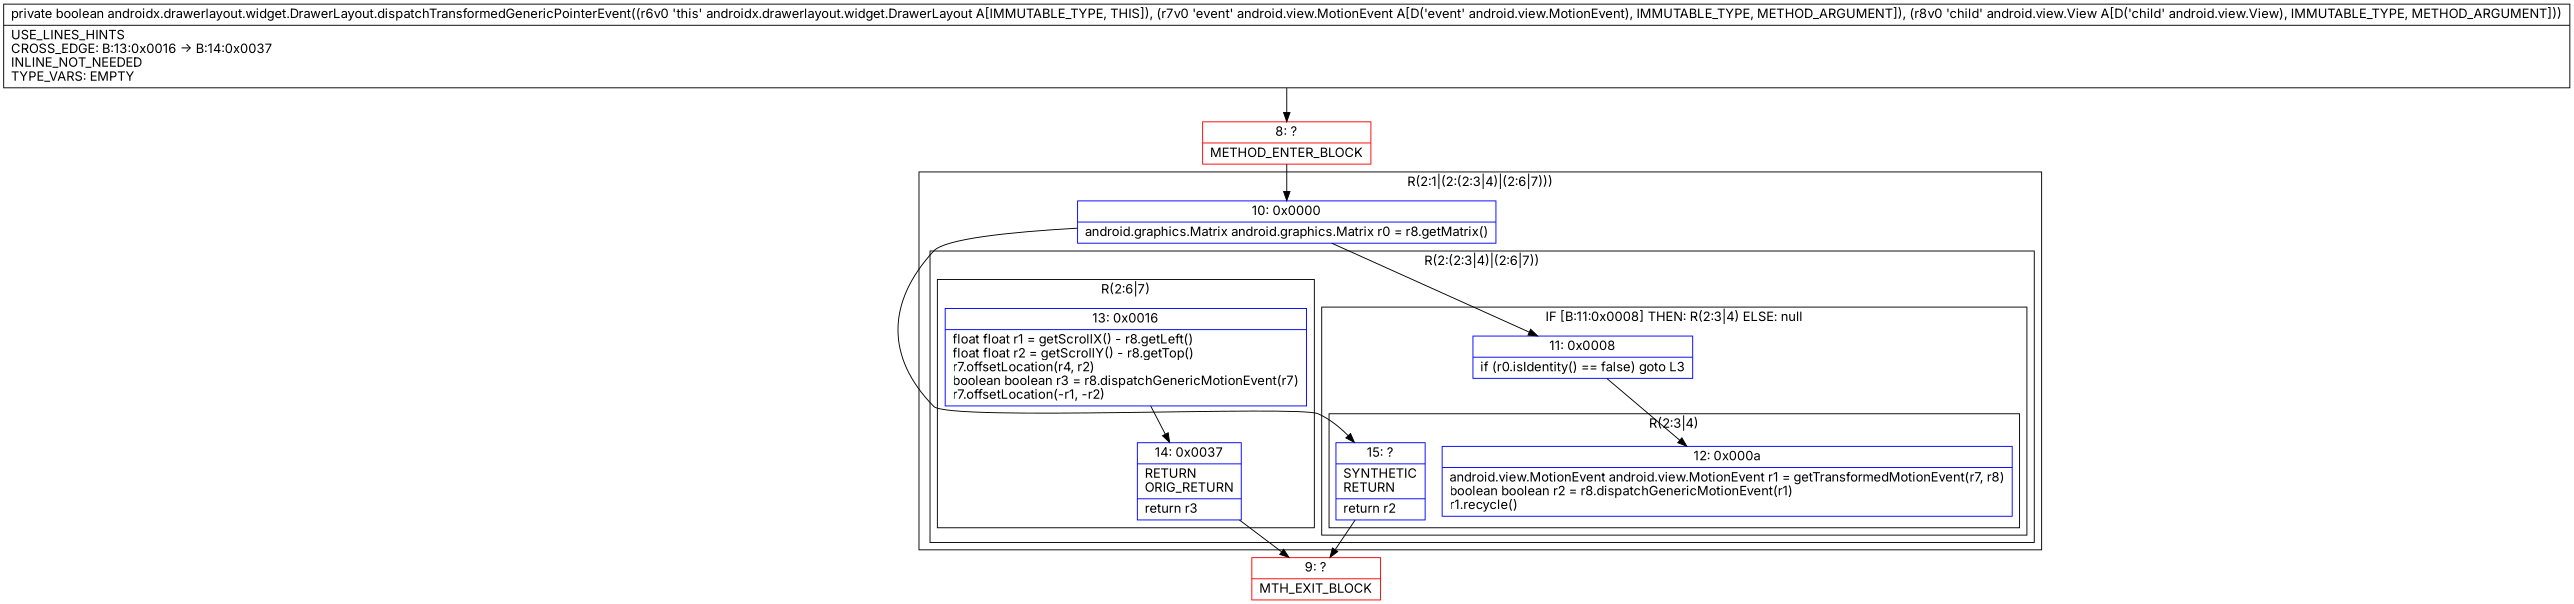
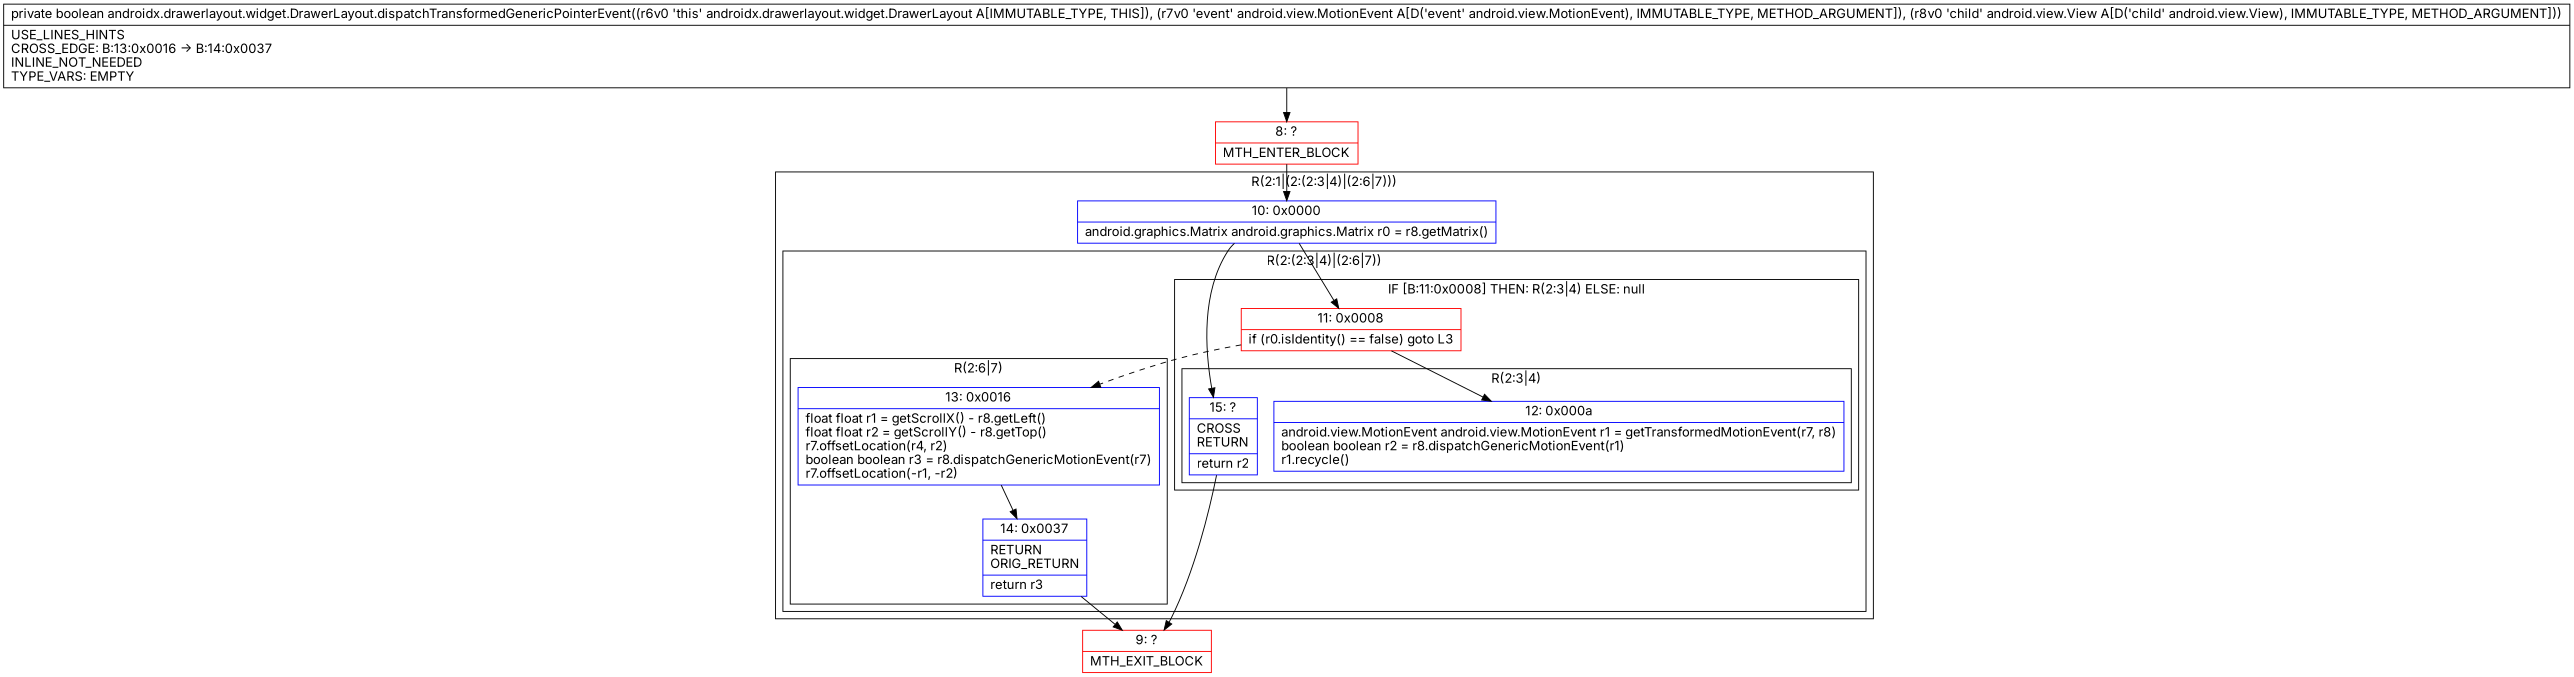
(1287, 153) -> (1287, 153)
(1583, 357) -> (1351, 330)
none -> (1180, 358)
(1381, 474) -> (1219, 429)
